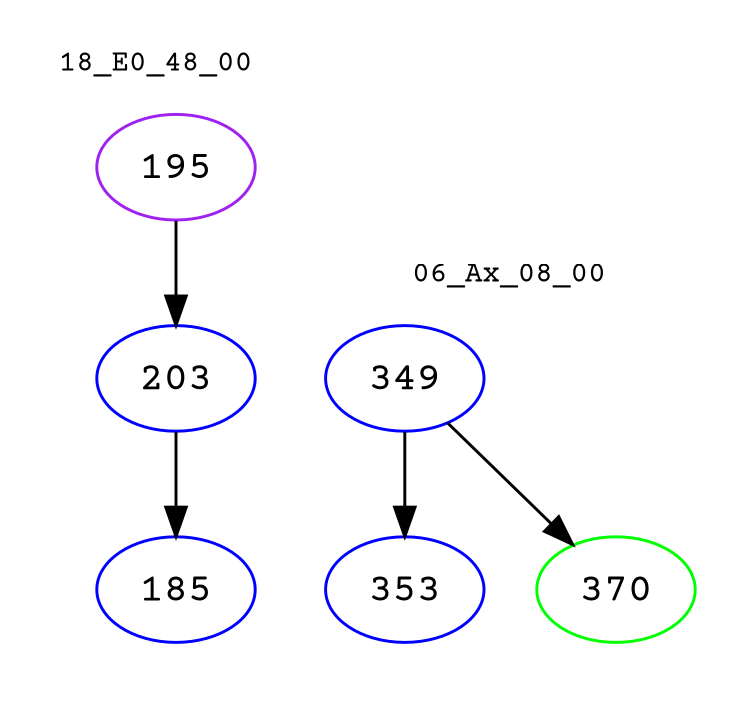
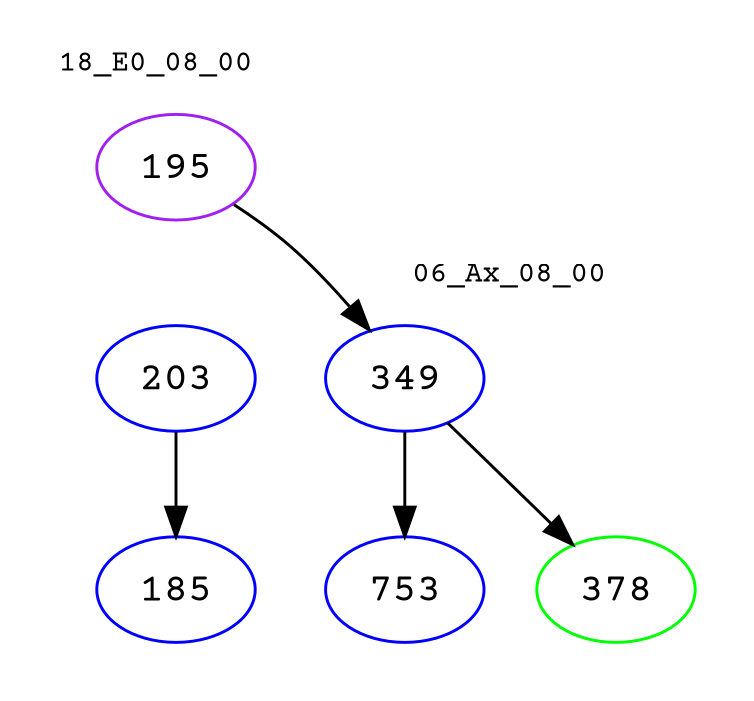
(157, 63) -> (157, 63)
(176, 258) -> (321, 275)
(405, 590) -> (405, 590)
(616, 590) -> (616, 590)
